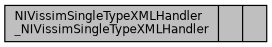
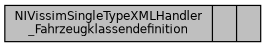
(112, 30) -> (109, 30)
